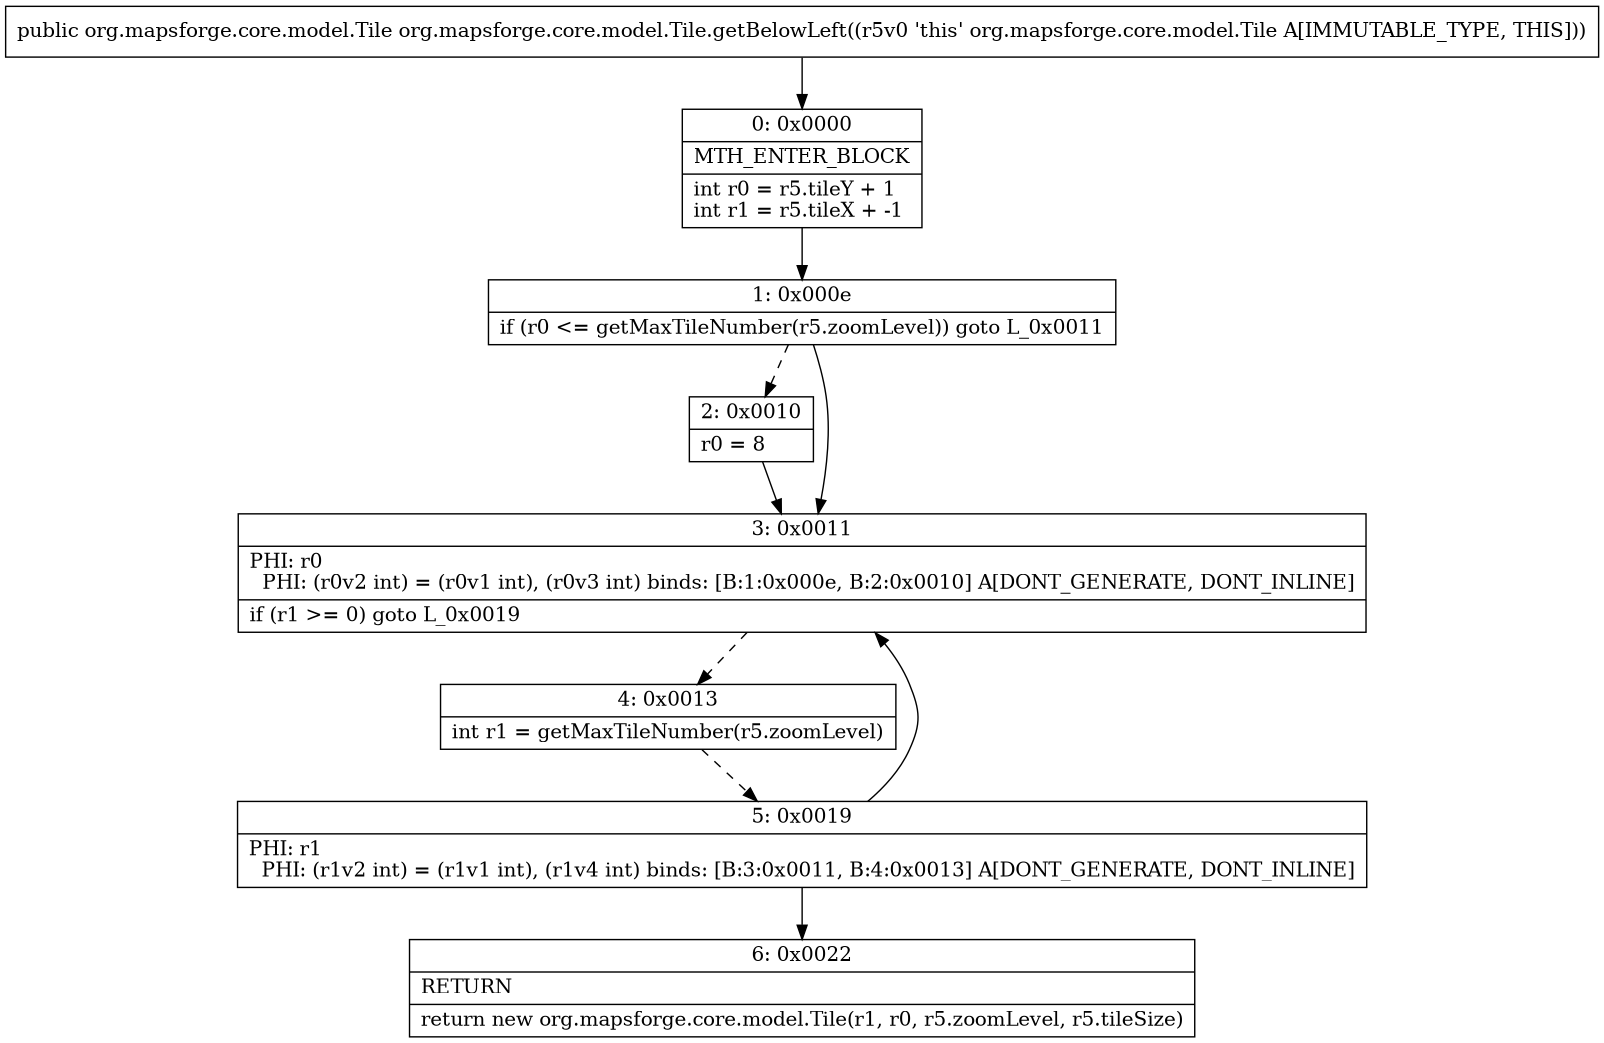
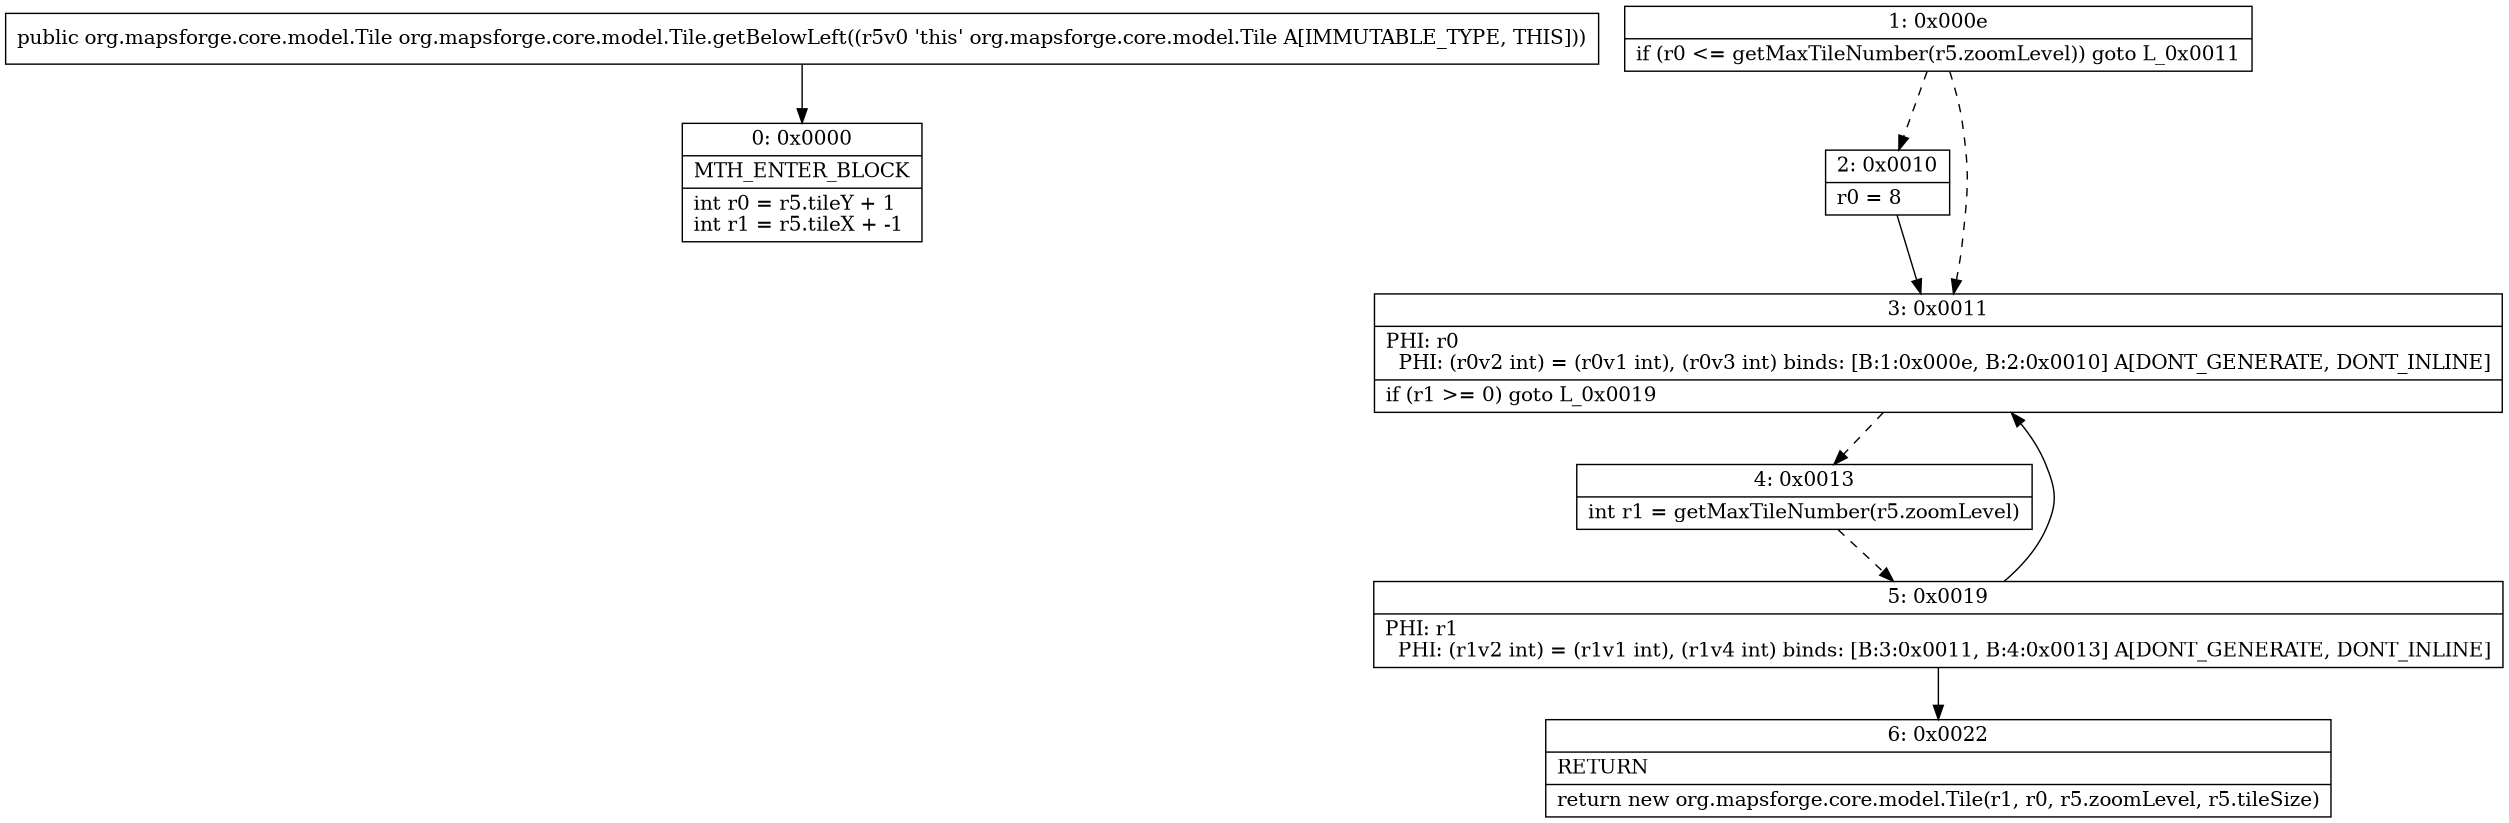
(802, 247) -> none
(828, 422) -> (1967, 175)
